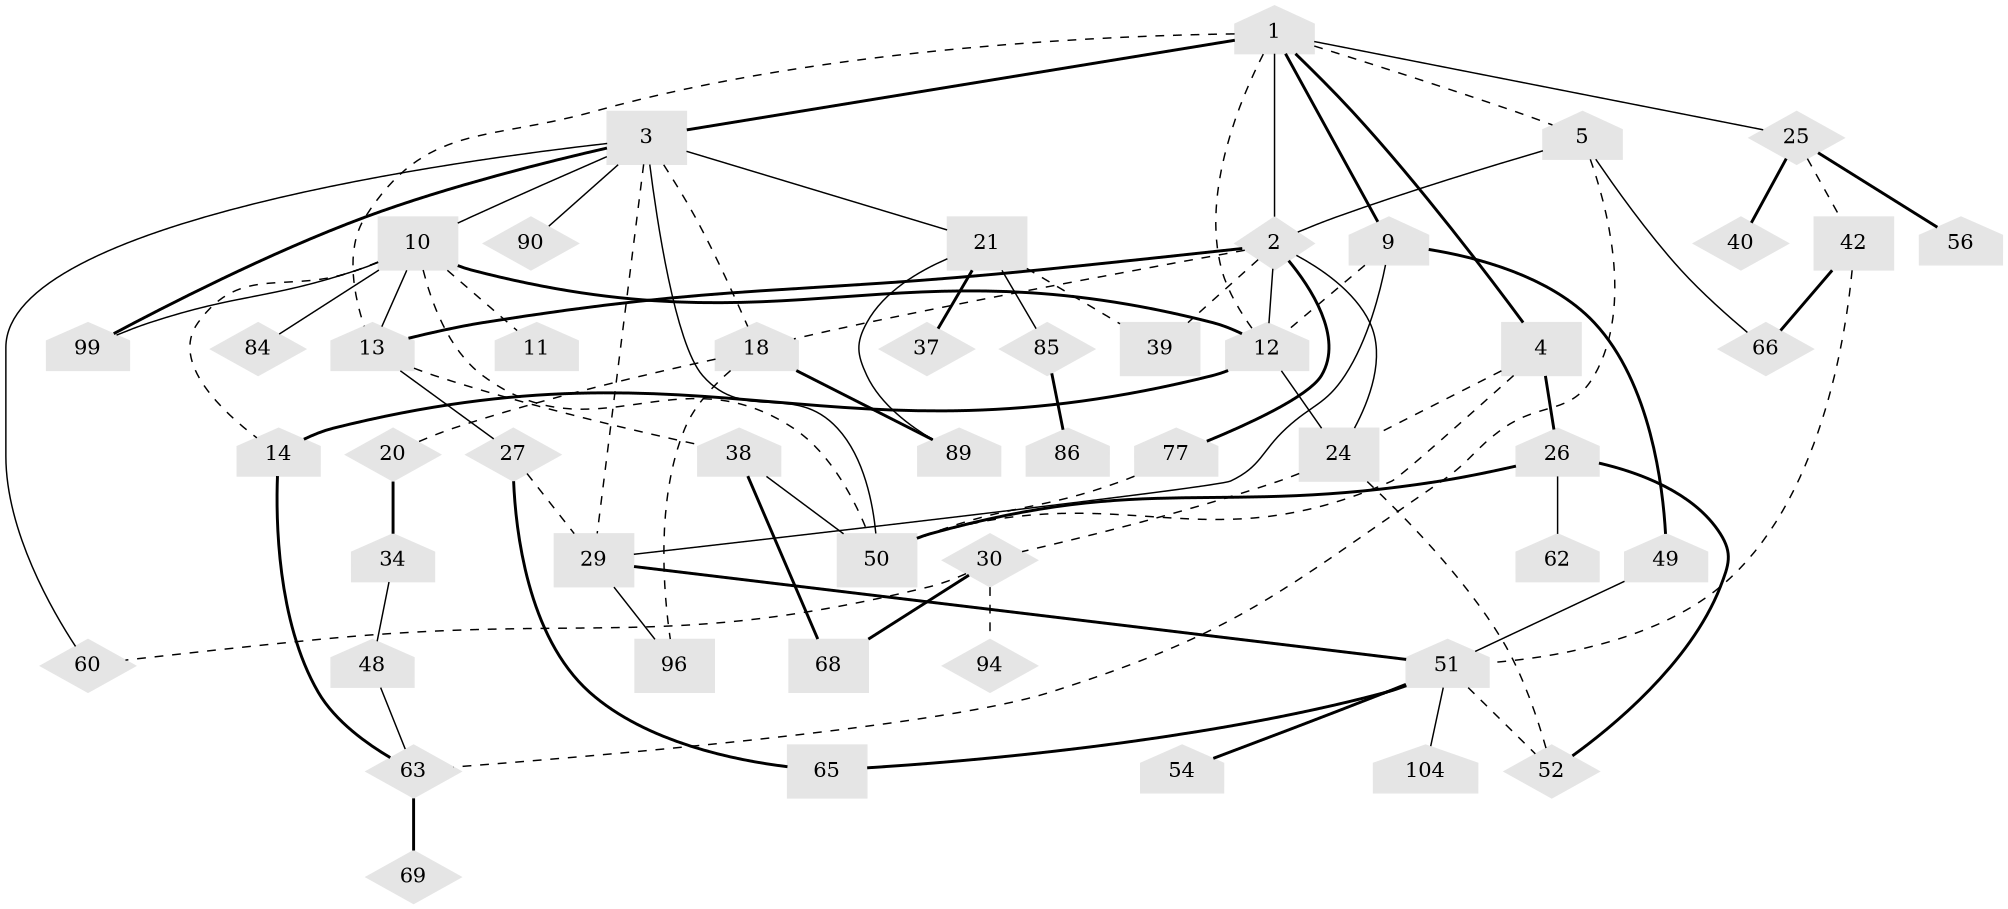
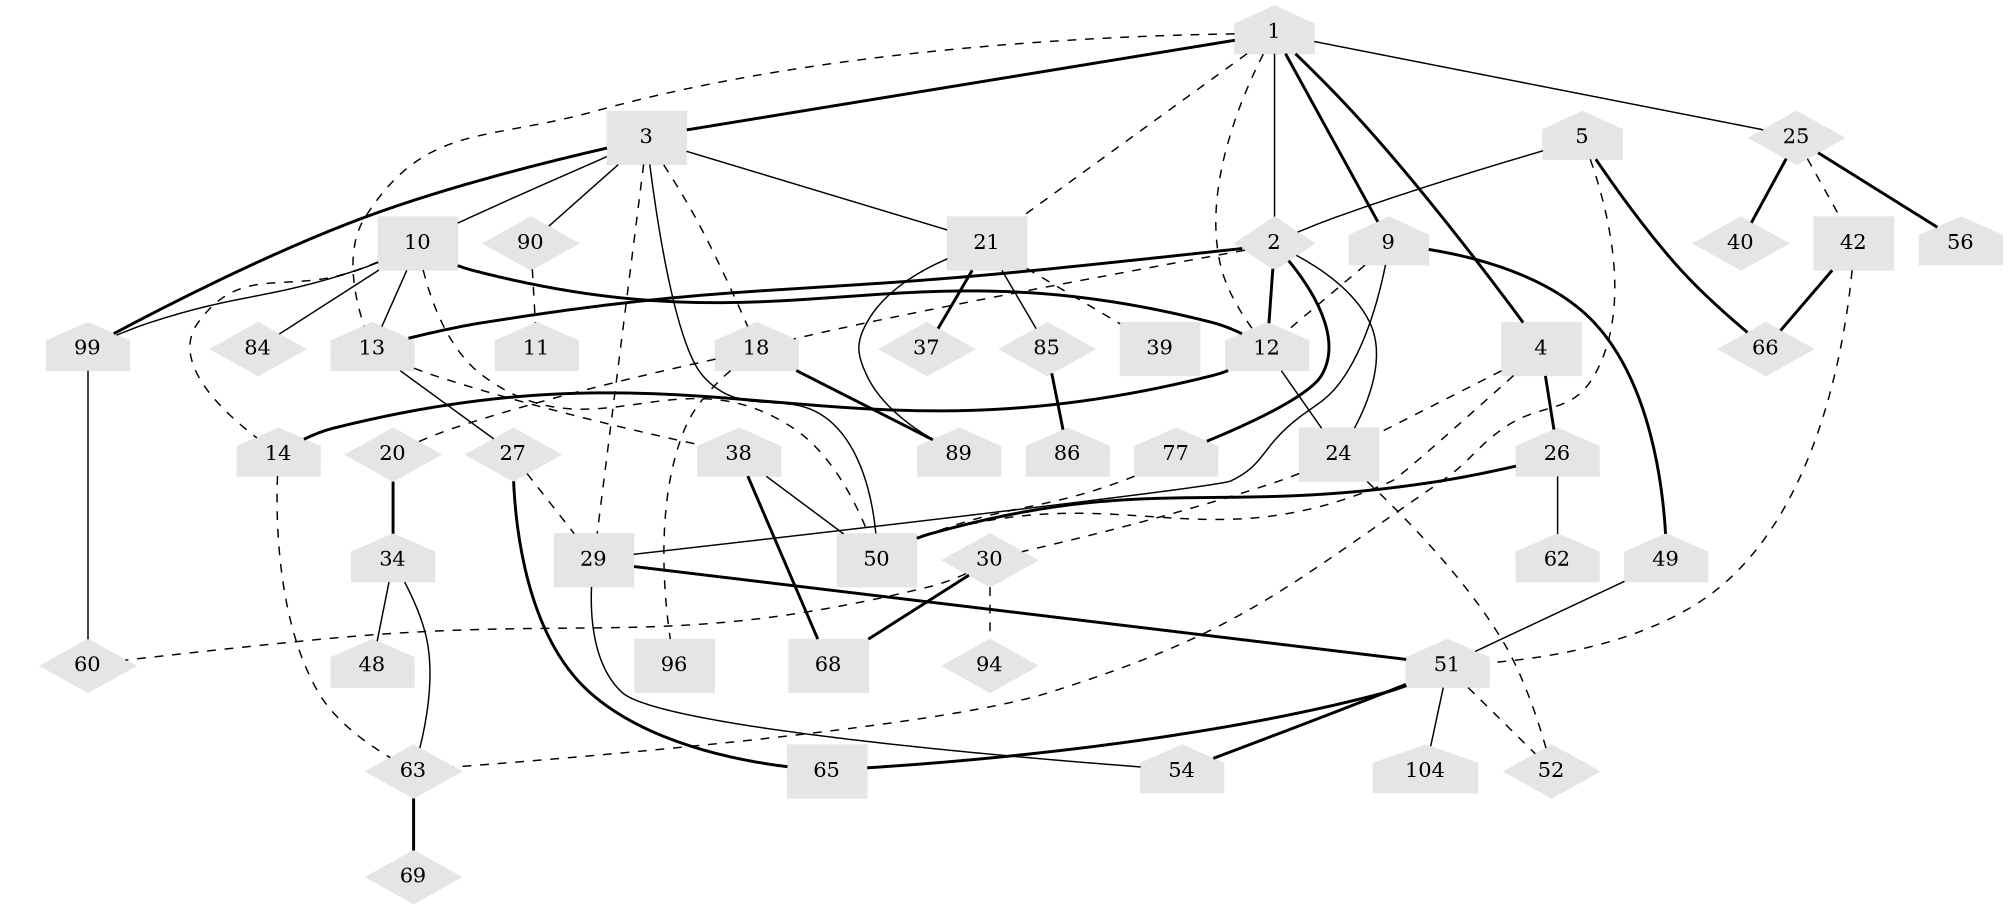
(1434, 84) -> (1134, 135)
(133, 242) -> (88, 505)
(1665, 252) -> (1665, 252)
(1220, 294) -> none
(1271, 296) -> (1271, 296)
(482, 300) -> (534, 296)
(1710, 609) -> none
(634, 613) -> (854, 740)
(292, 627) -> (292, 627)
(393, 718) -> (430, 663)
